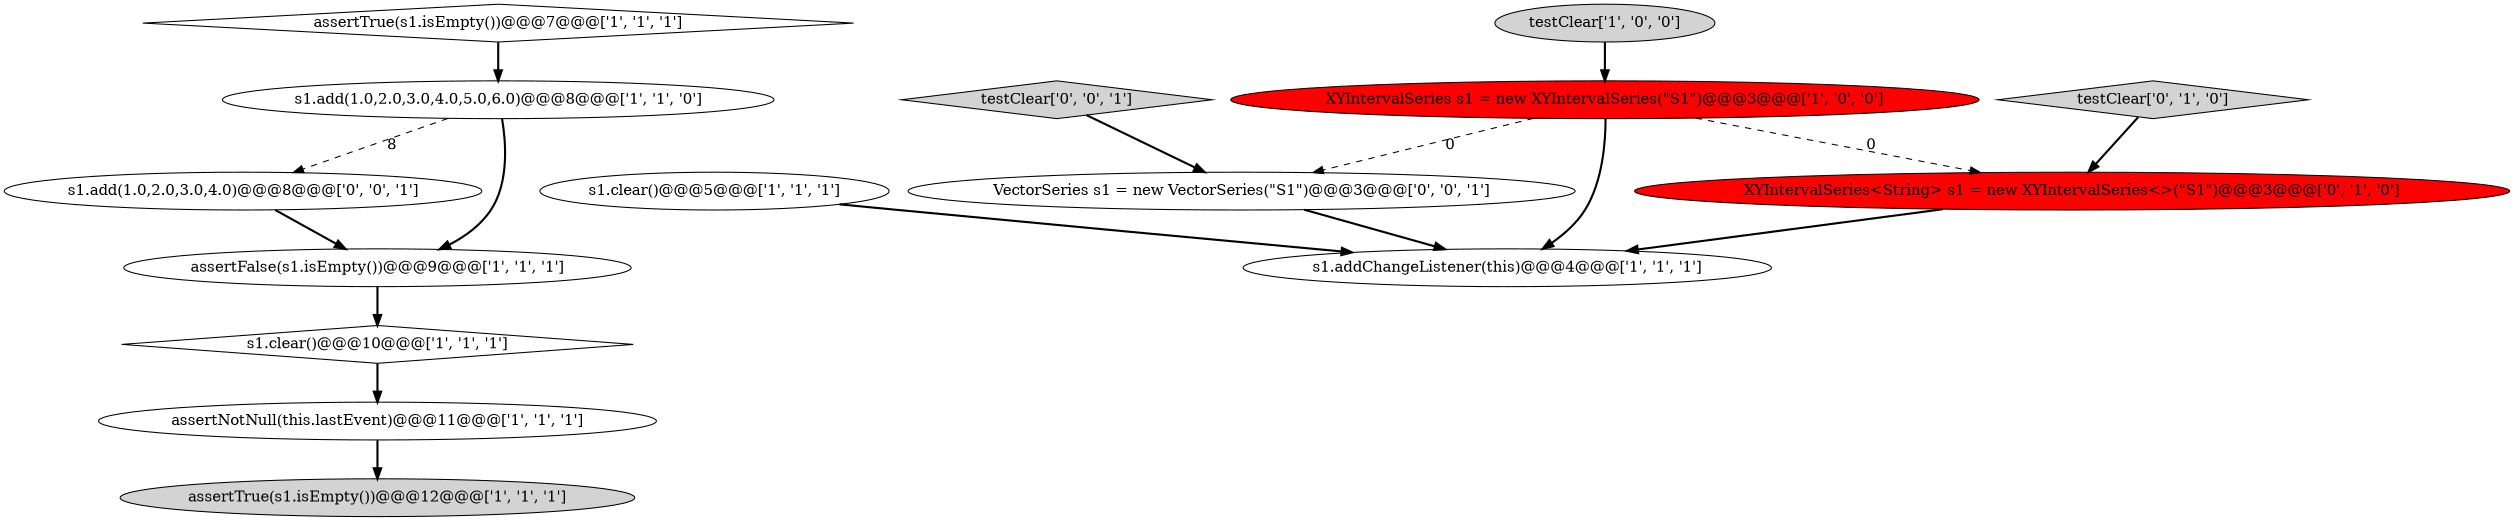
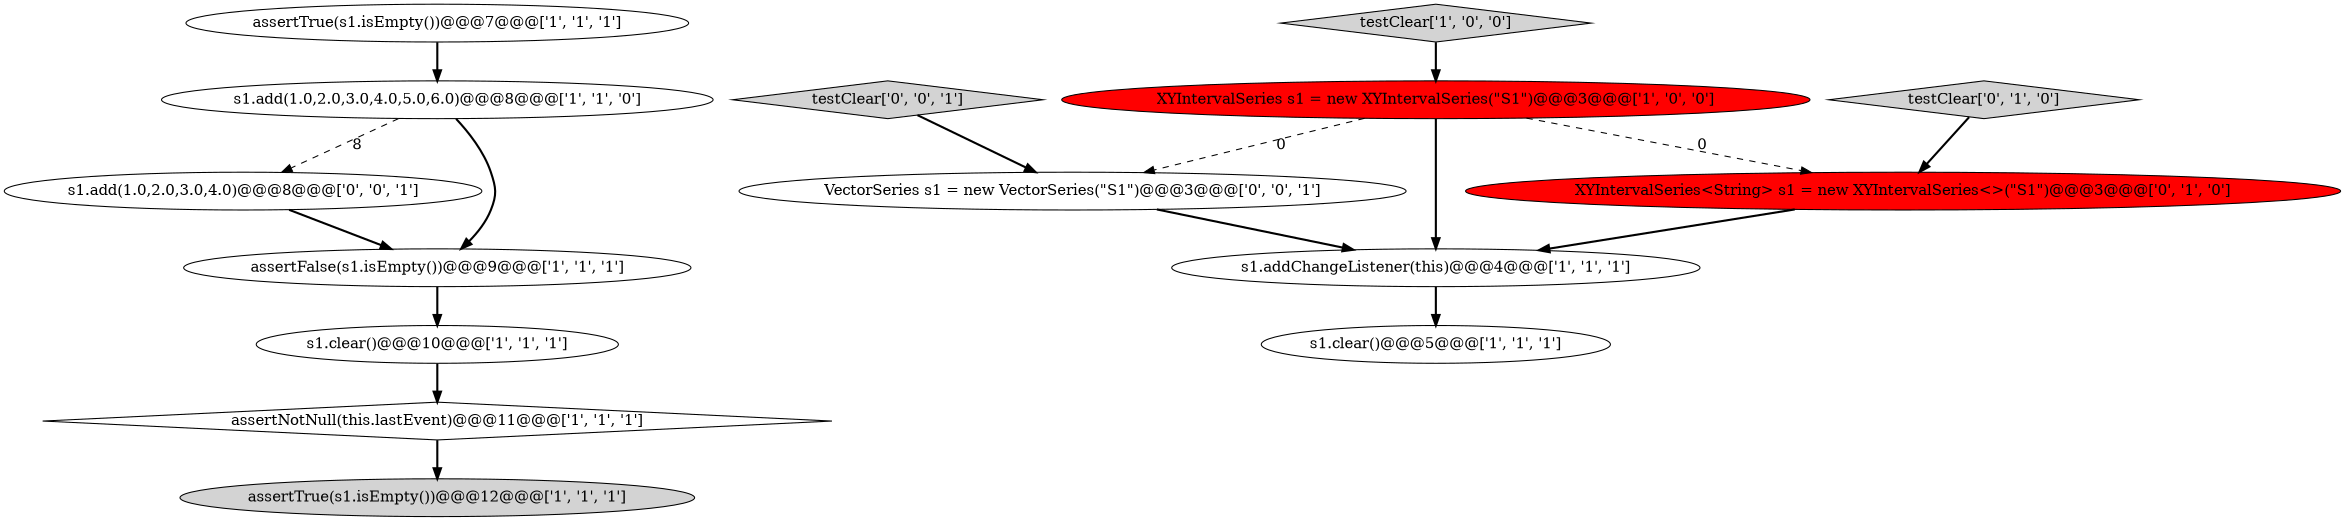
(498, 23) -> (437, 23)
(1605, 23) -> (1436, 23)
(1090, 228) -> (1436, 301)
(377, 344) -> (437, 344)
(377, 421) -> (437, 421)
